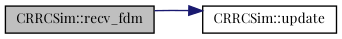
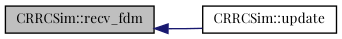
(172, 10) -> (185, 29)
